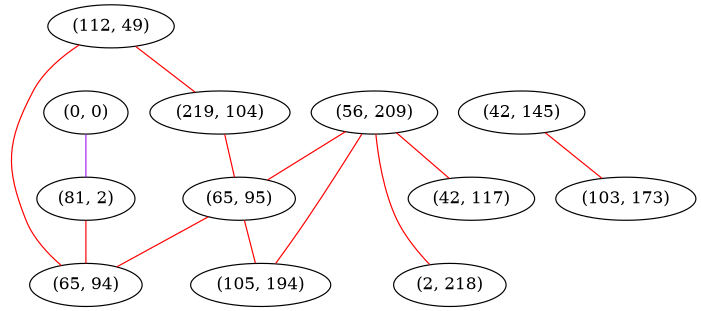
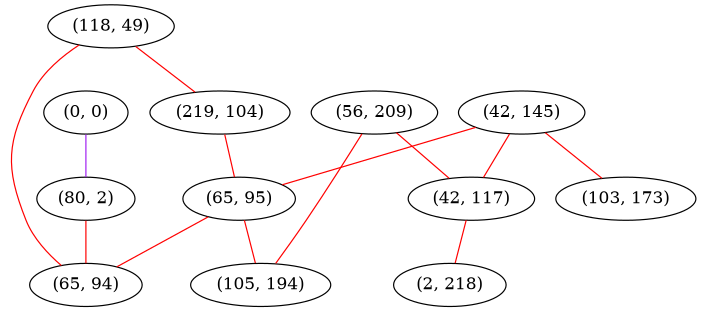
(111, 26) -> (111, 26)
(307, 156) -> (379, 156)
none -> (496, 156)
(86, 199) -> (86, 199)
(391, 205) -> (461, 242)
